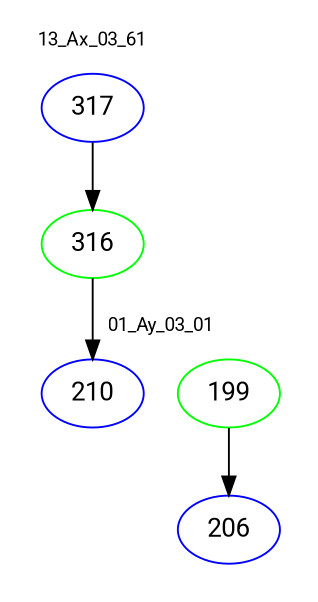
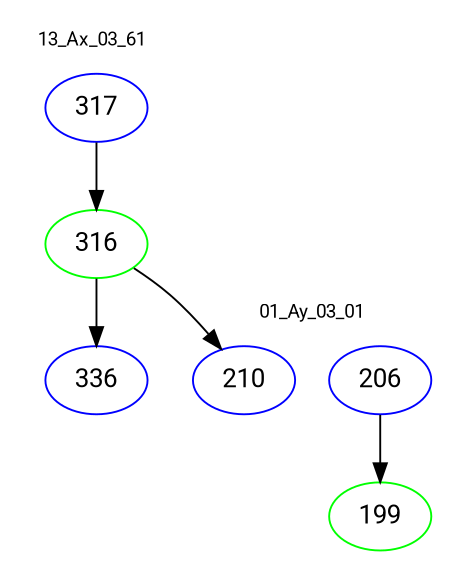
none -> (96, 380)
(229, 452) -> (380, 439)
